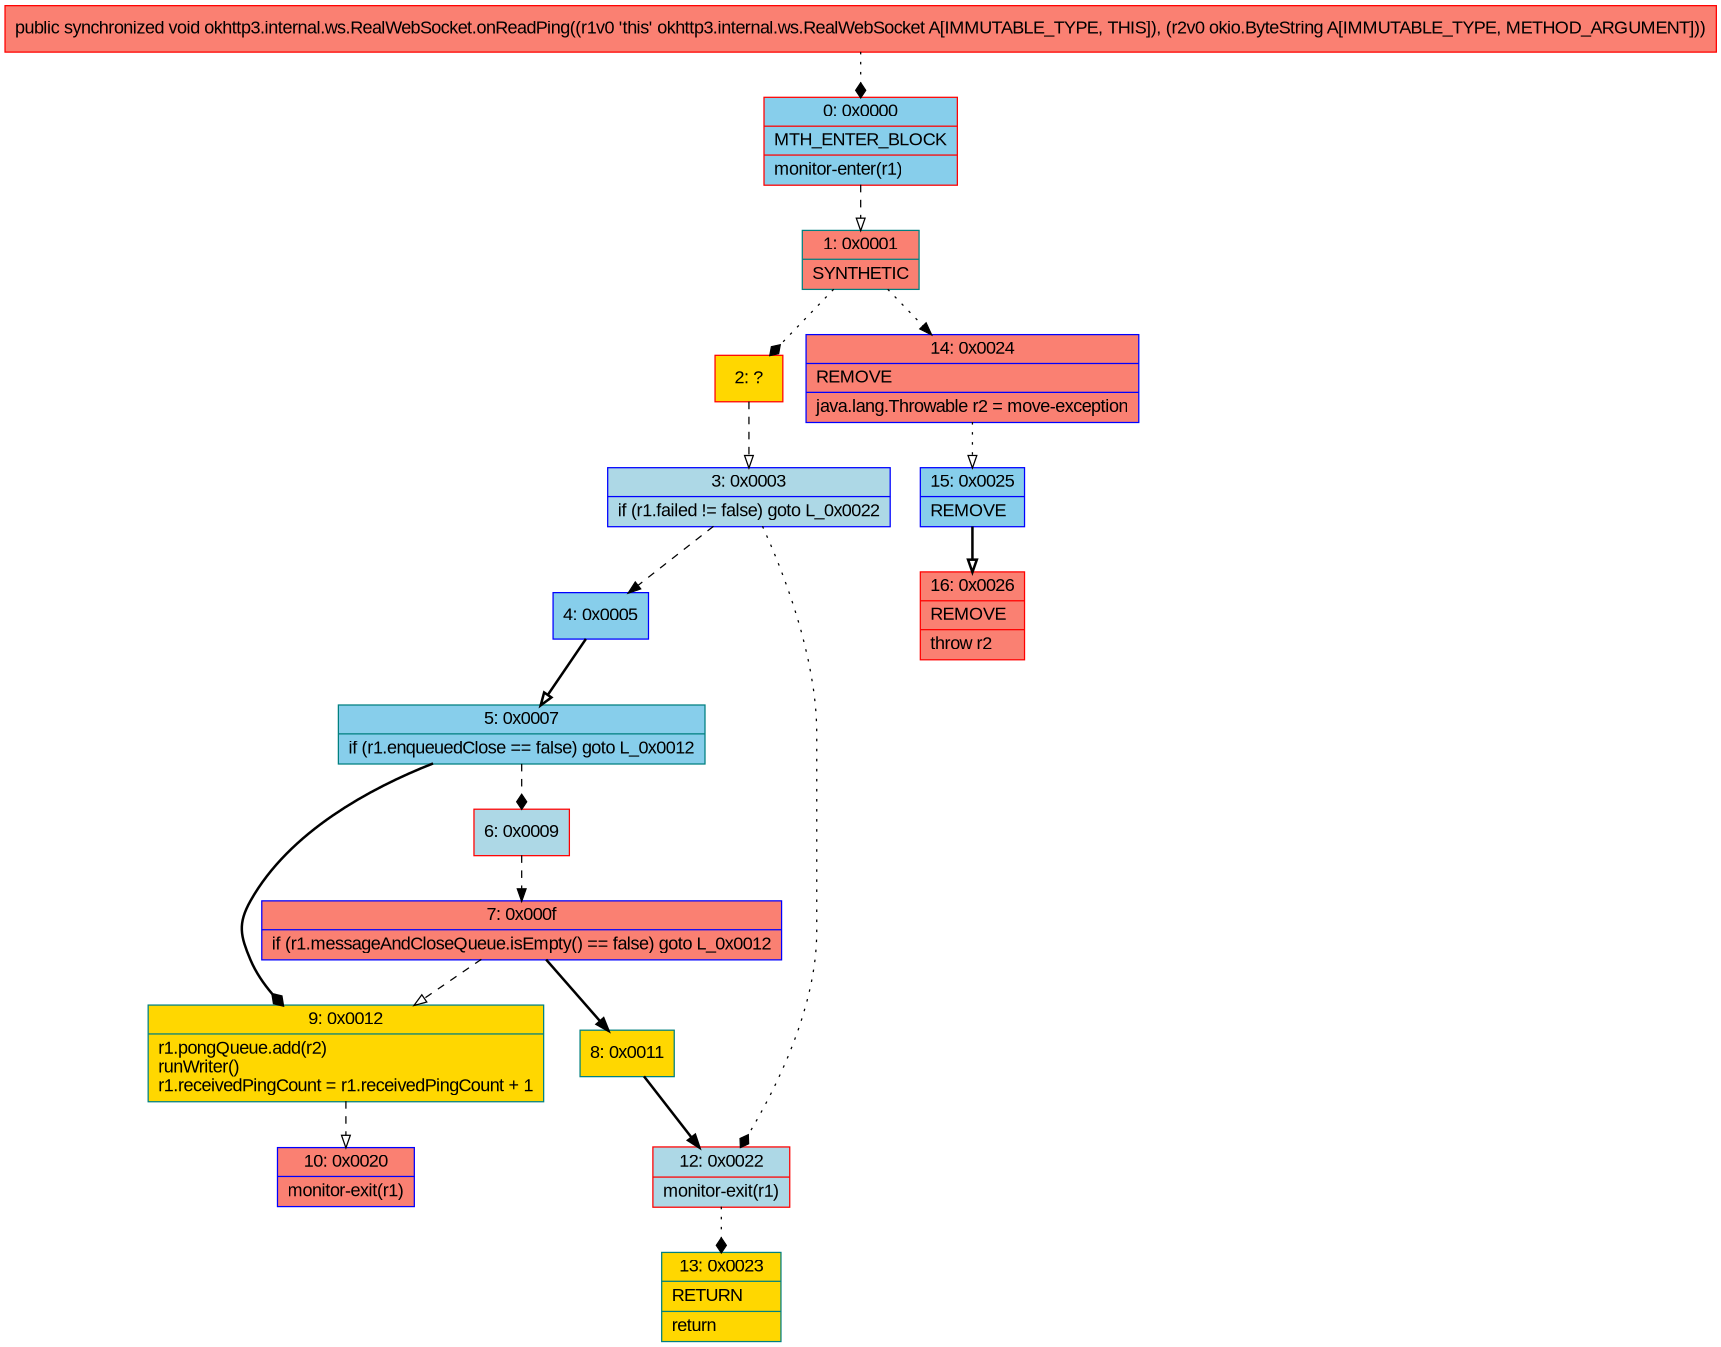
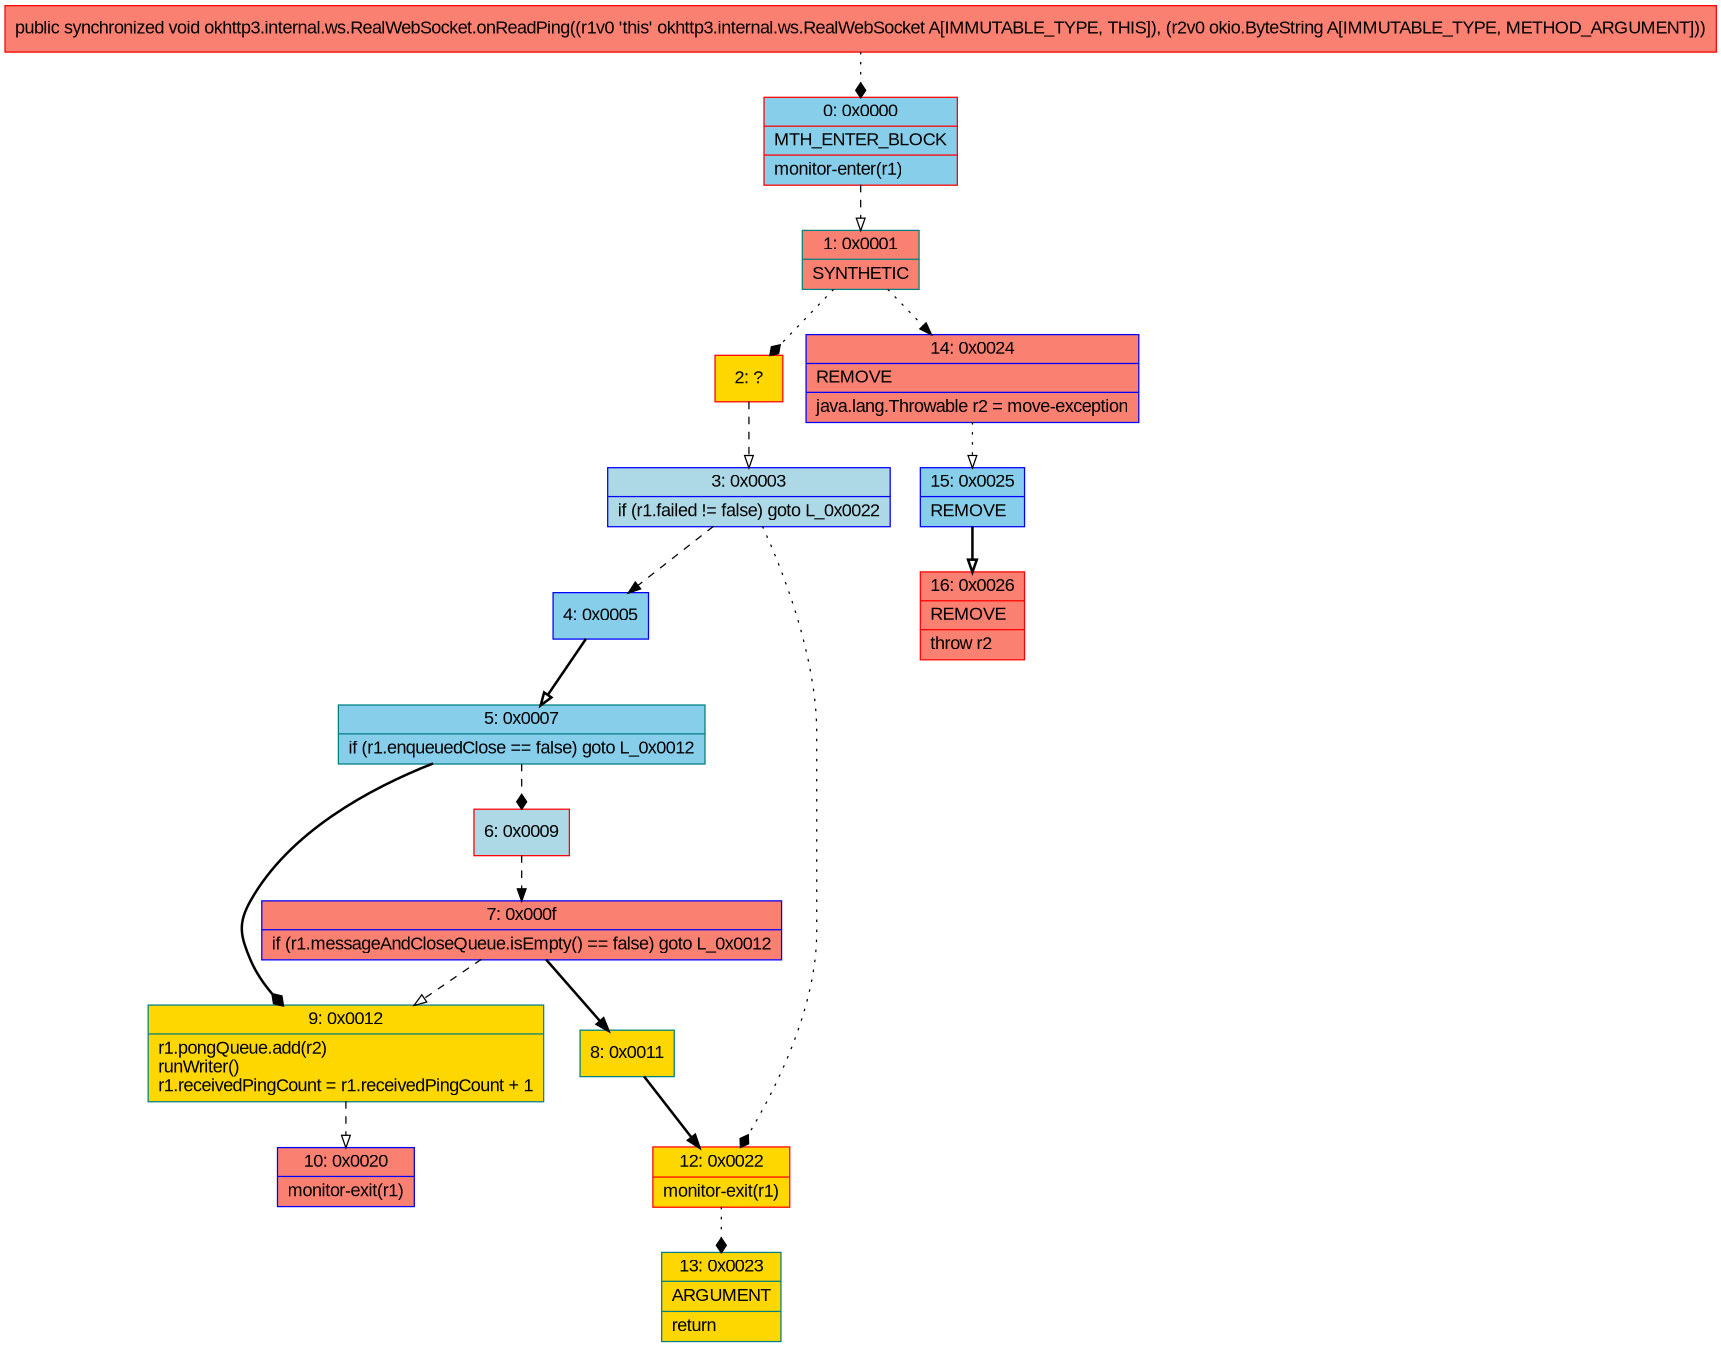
(721, 1177) -> (721, 1177)
(708, 1296) -> (721, 1296)
